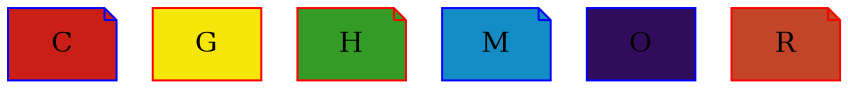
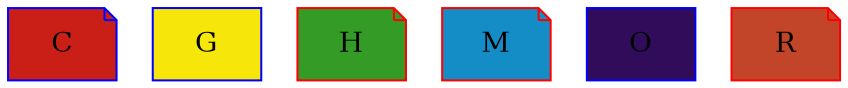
(207, 44) -> (207, 44)
(496, 44) -> (496, 44)
